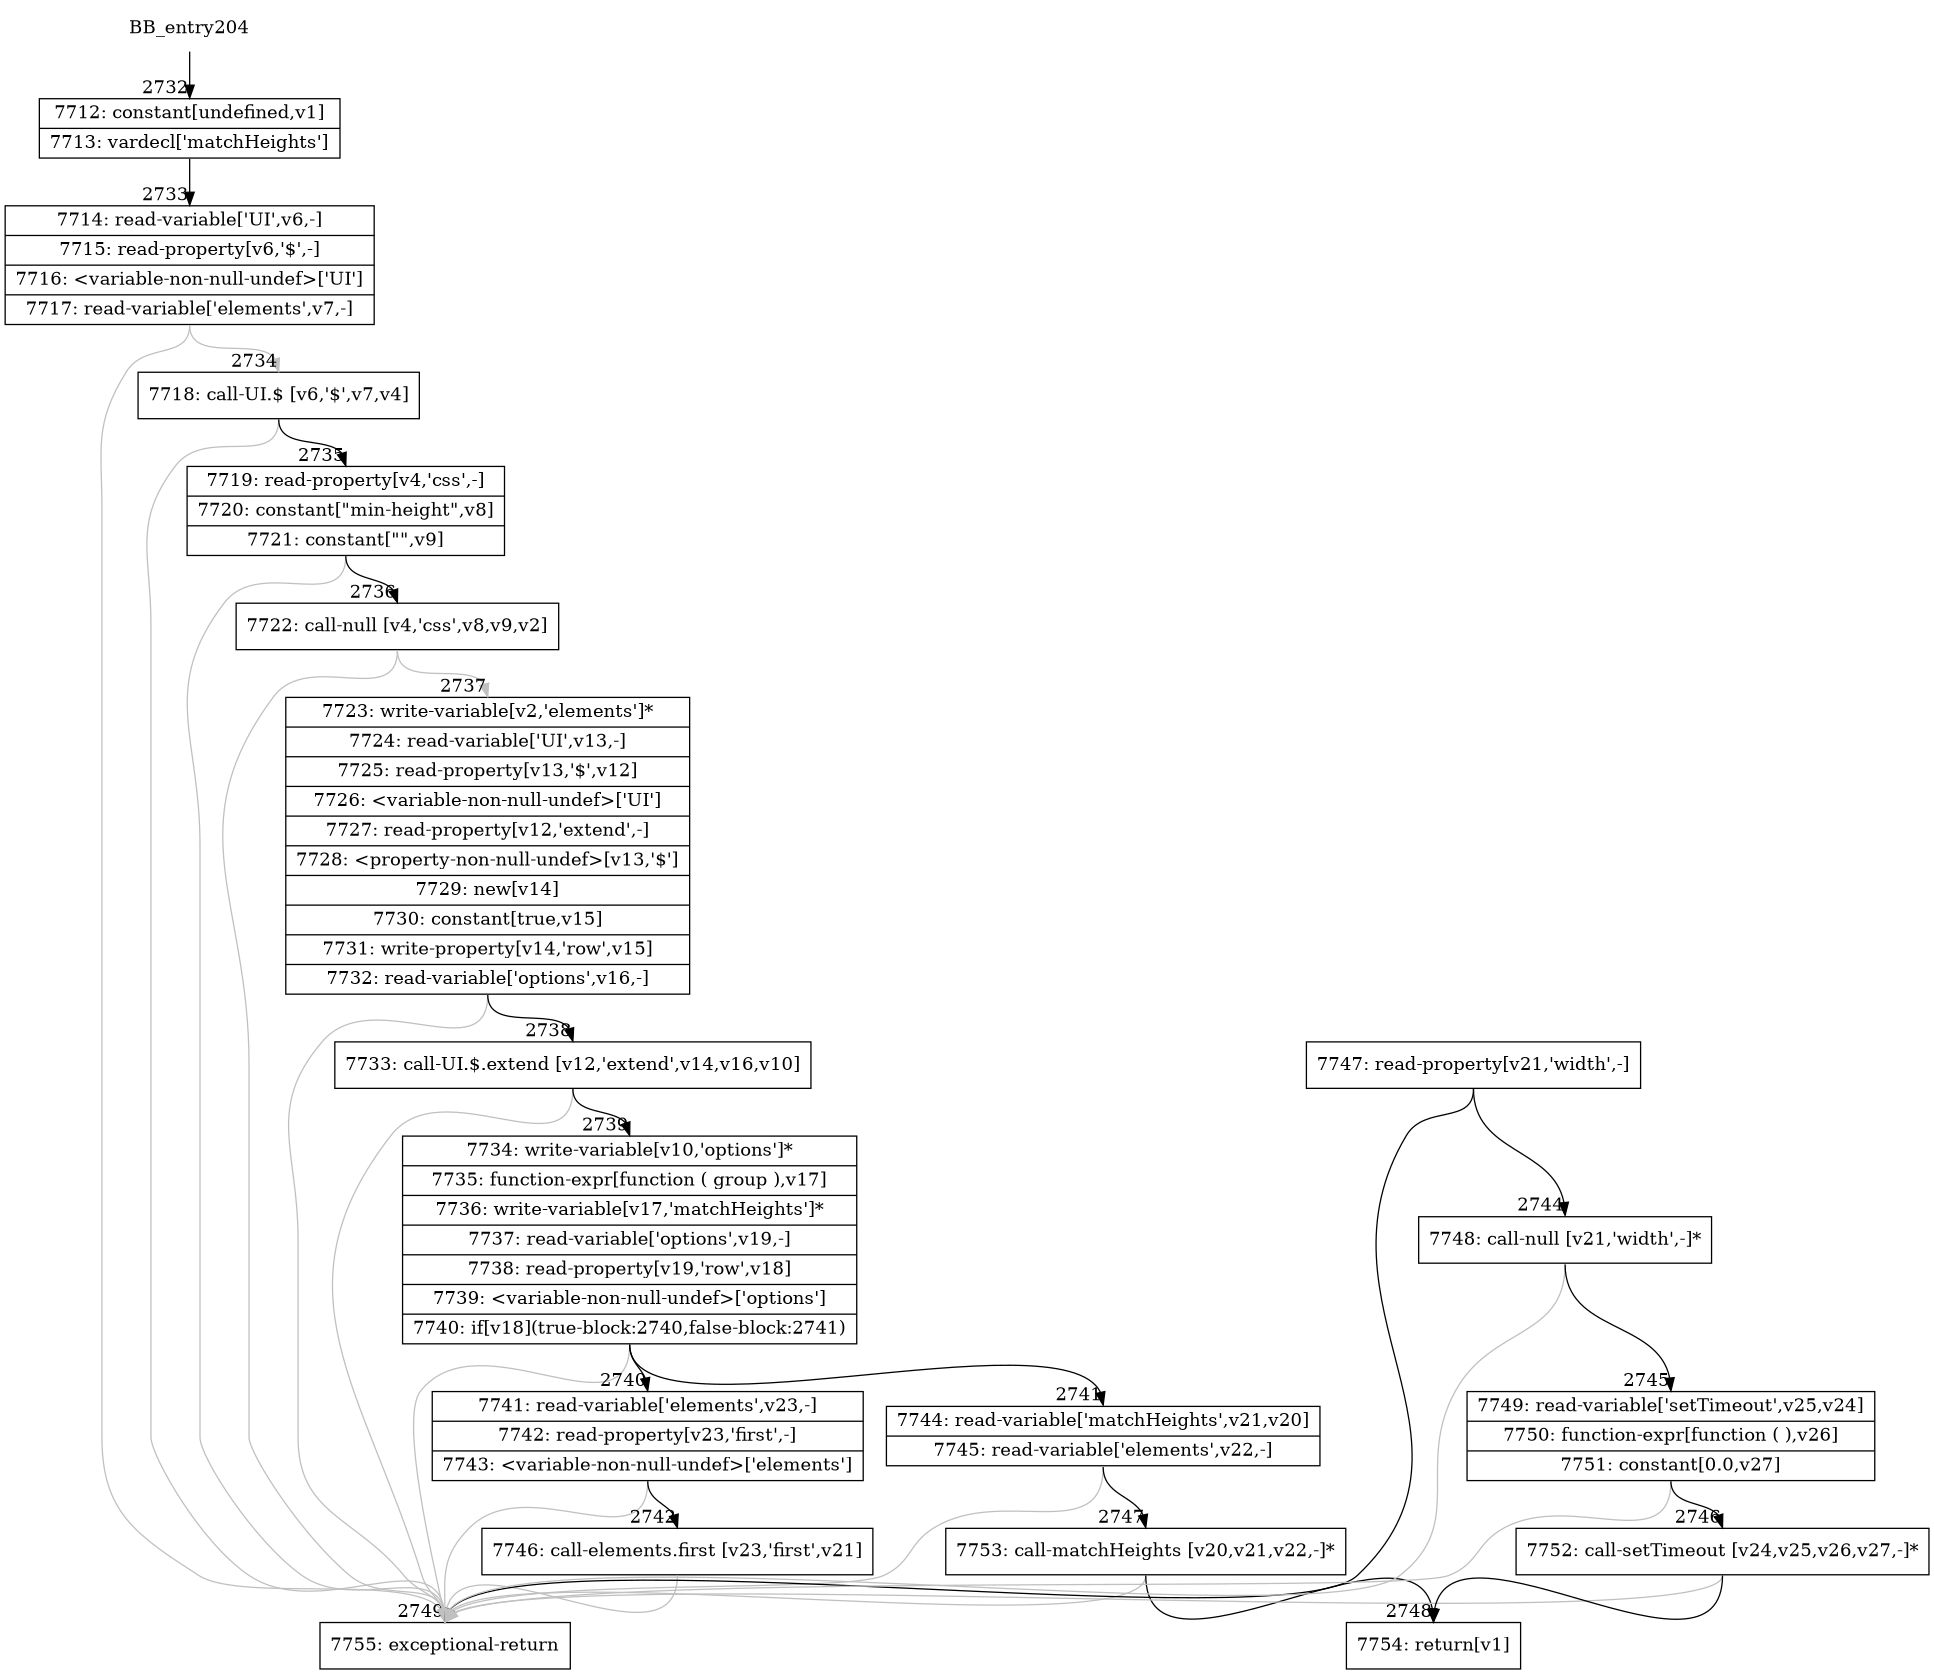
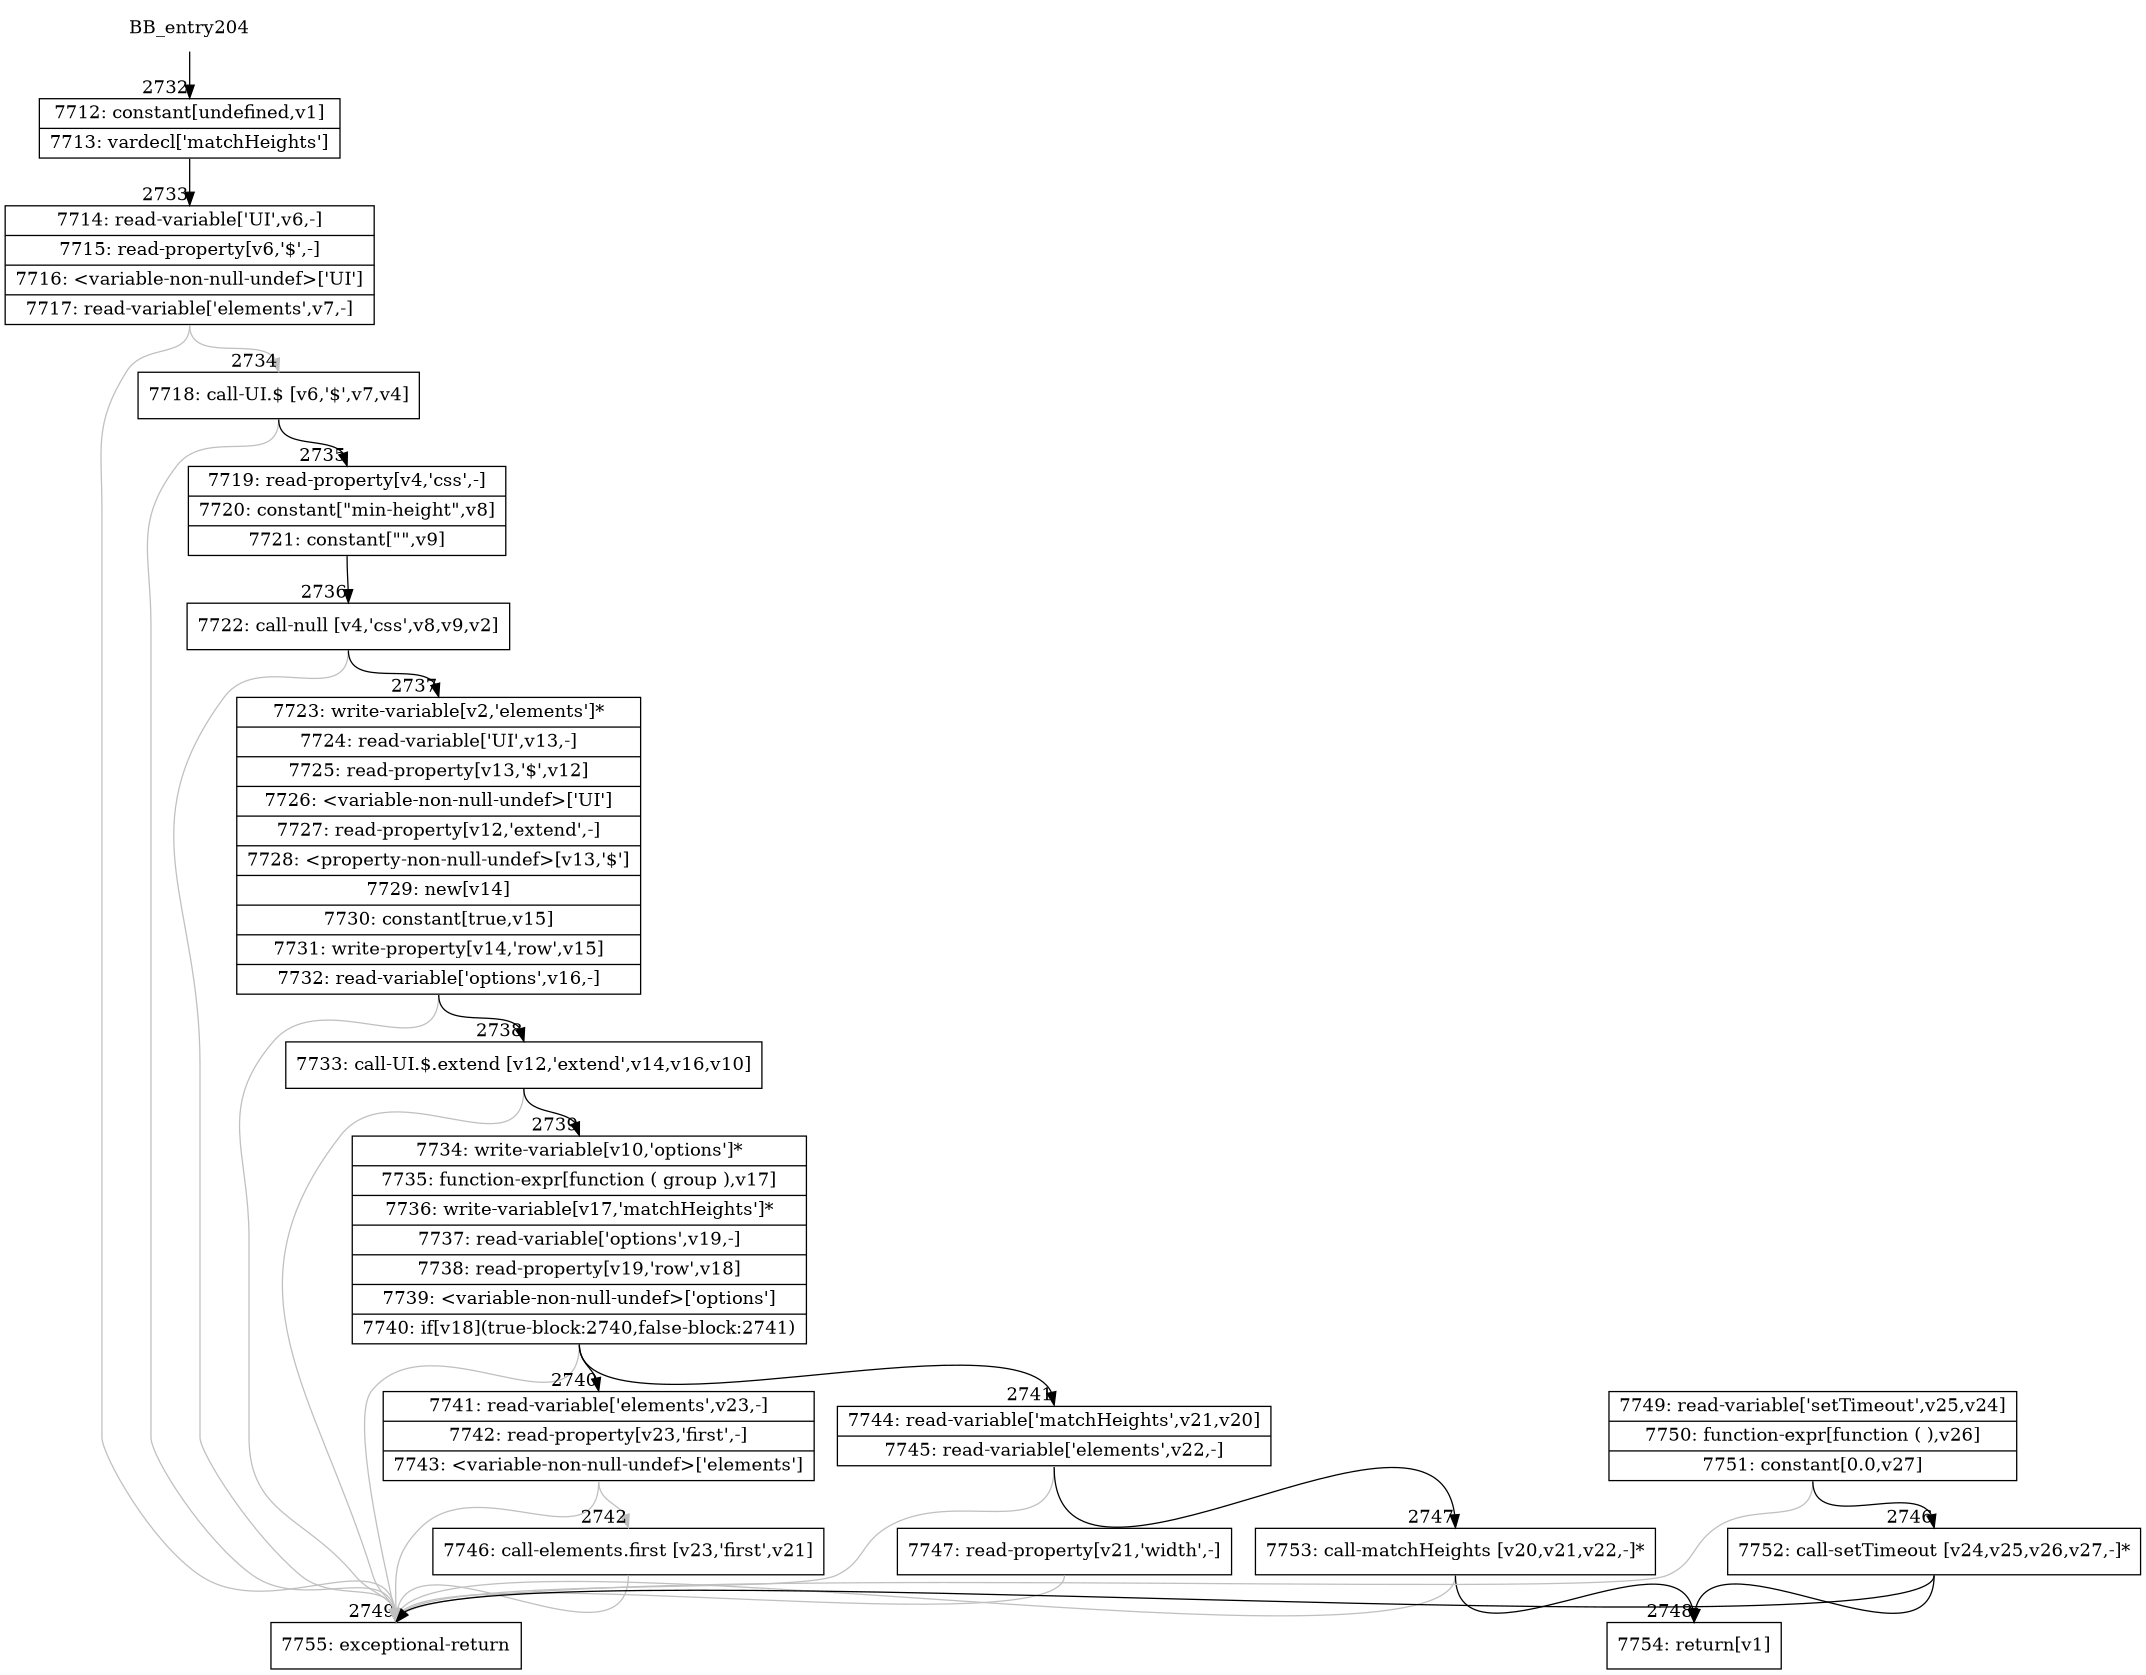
(436, 673) -> (387, 673)
(200, 1107) -> none
(1565, 1240) -> none
(657, 1500) -> (608, 1500)
(1359, 1574) -> (736, 1599)
(1312, 1602) -> (1171, 1599)
